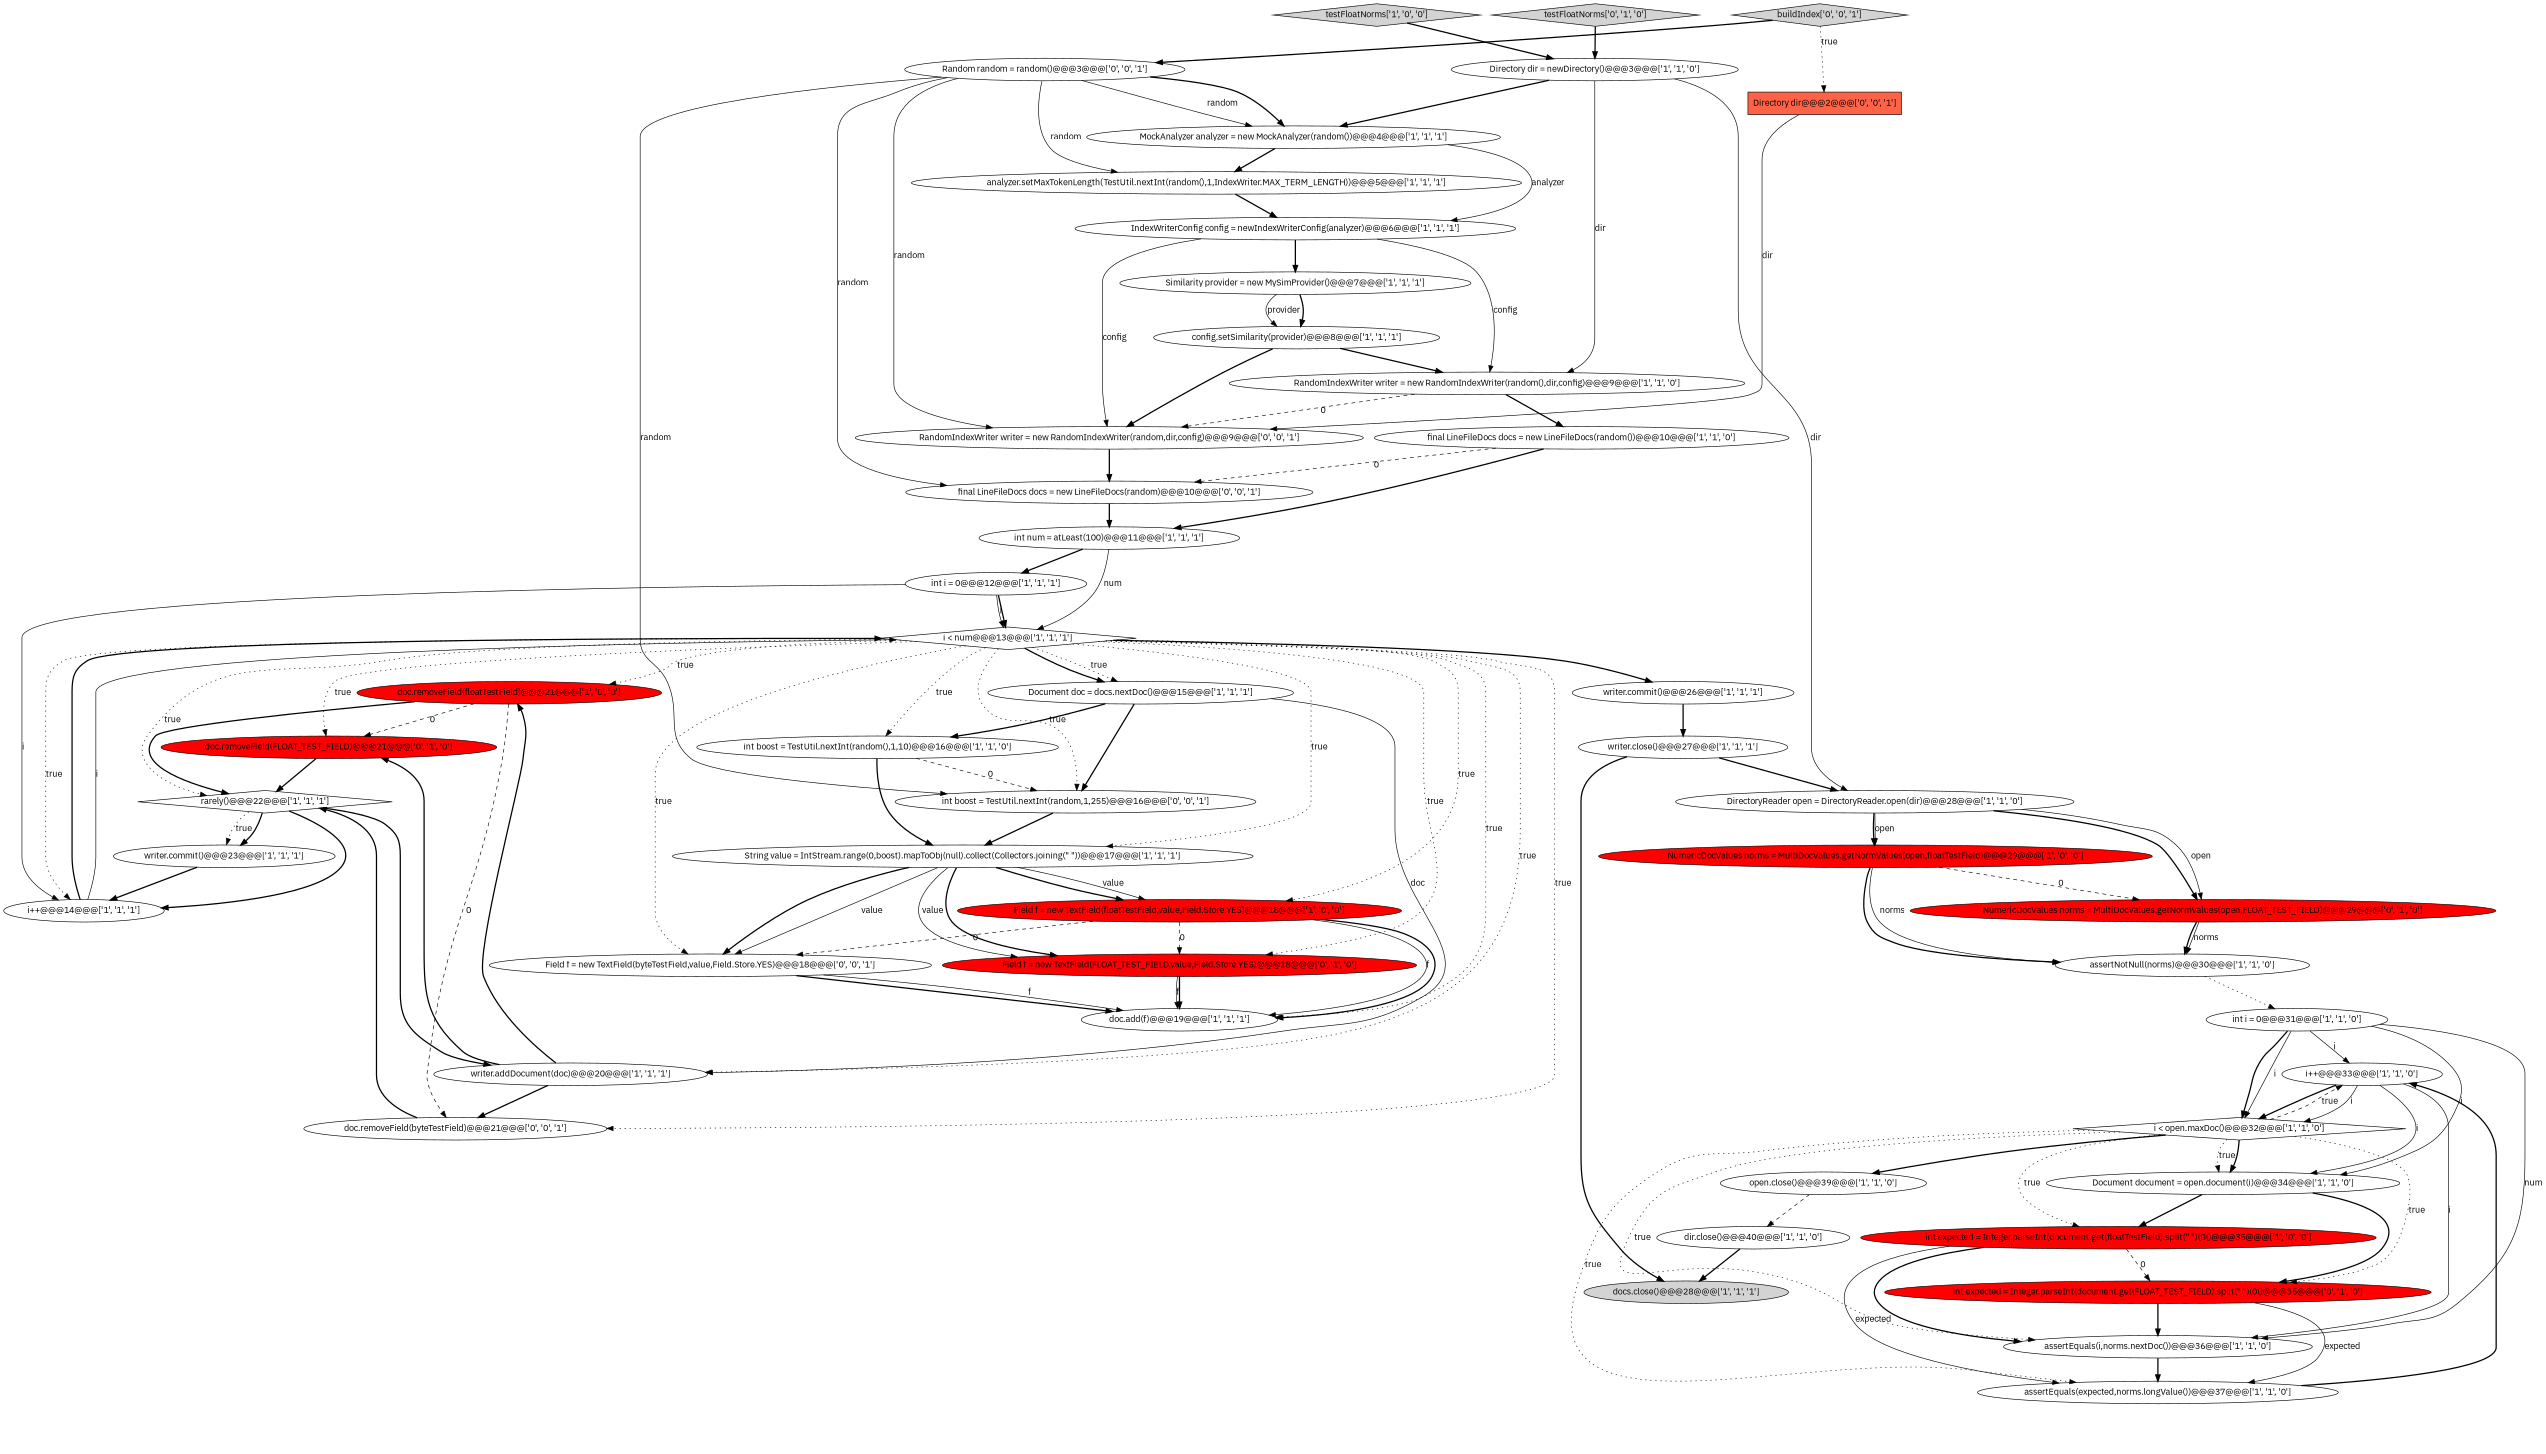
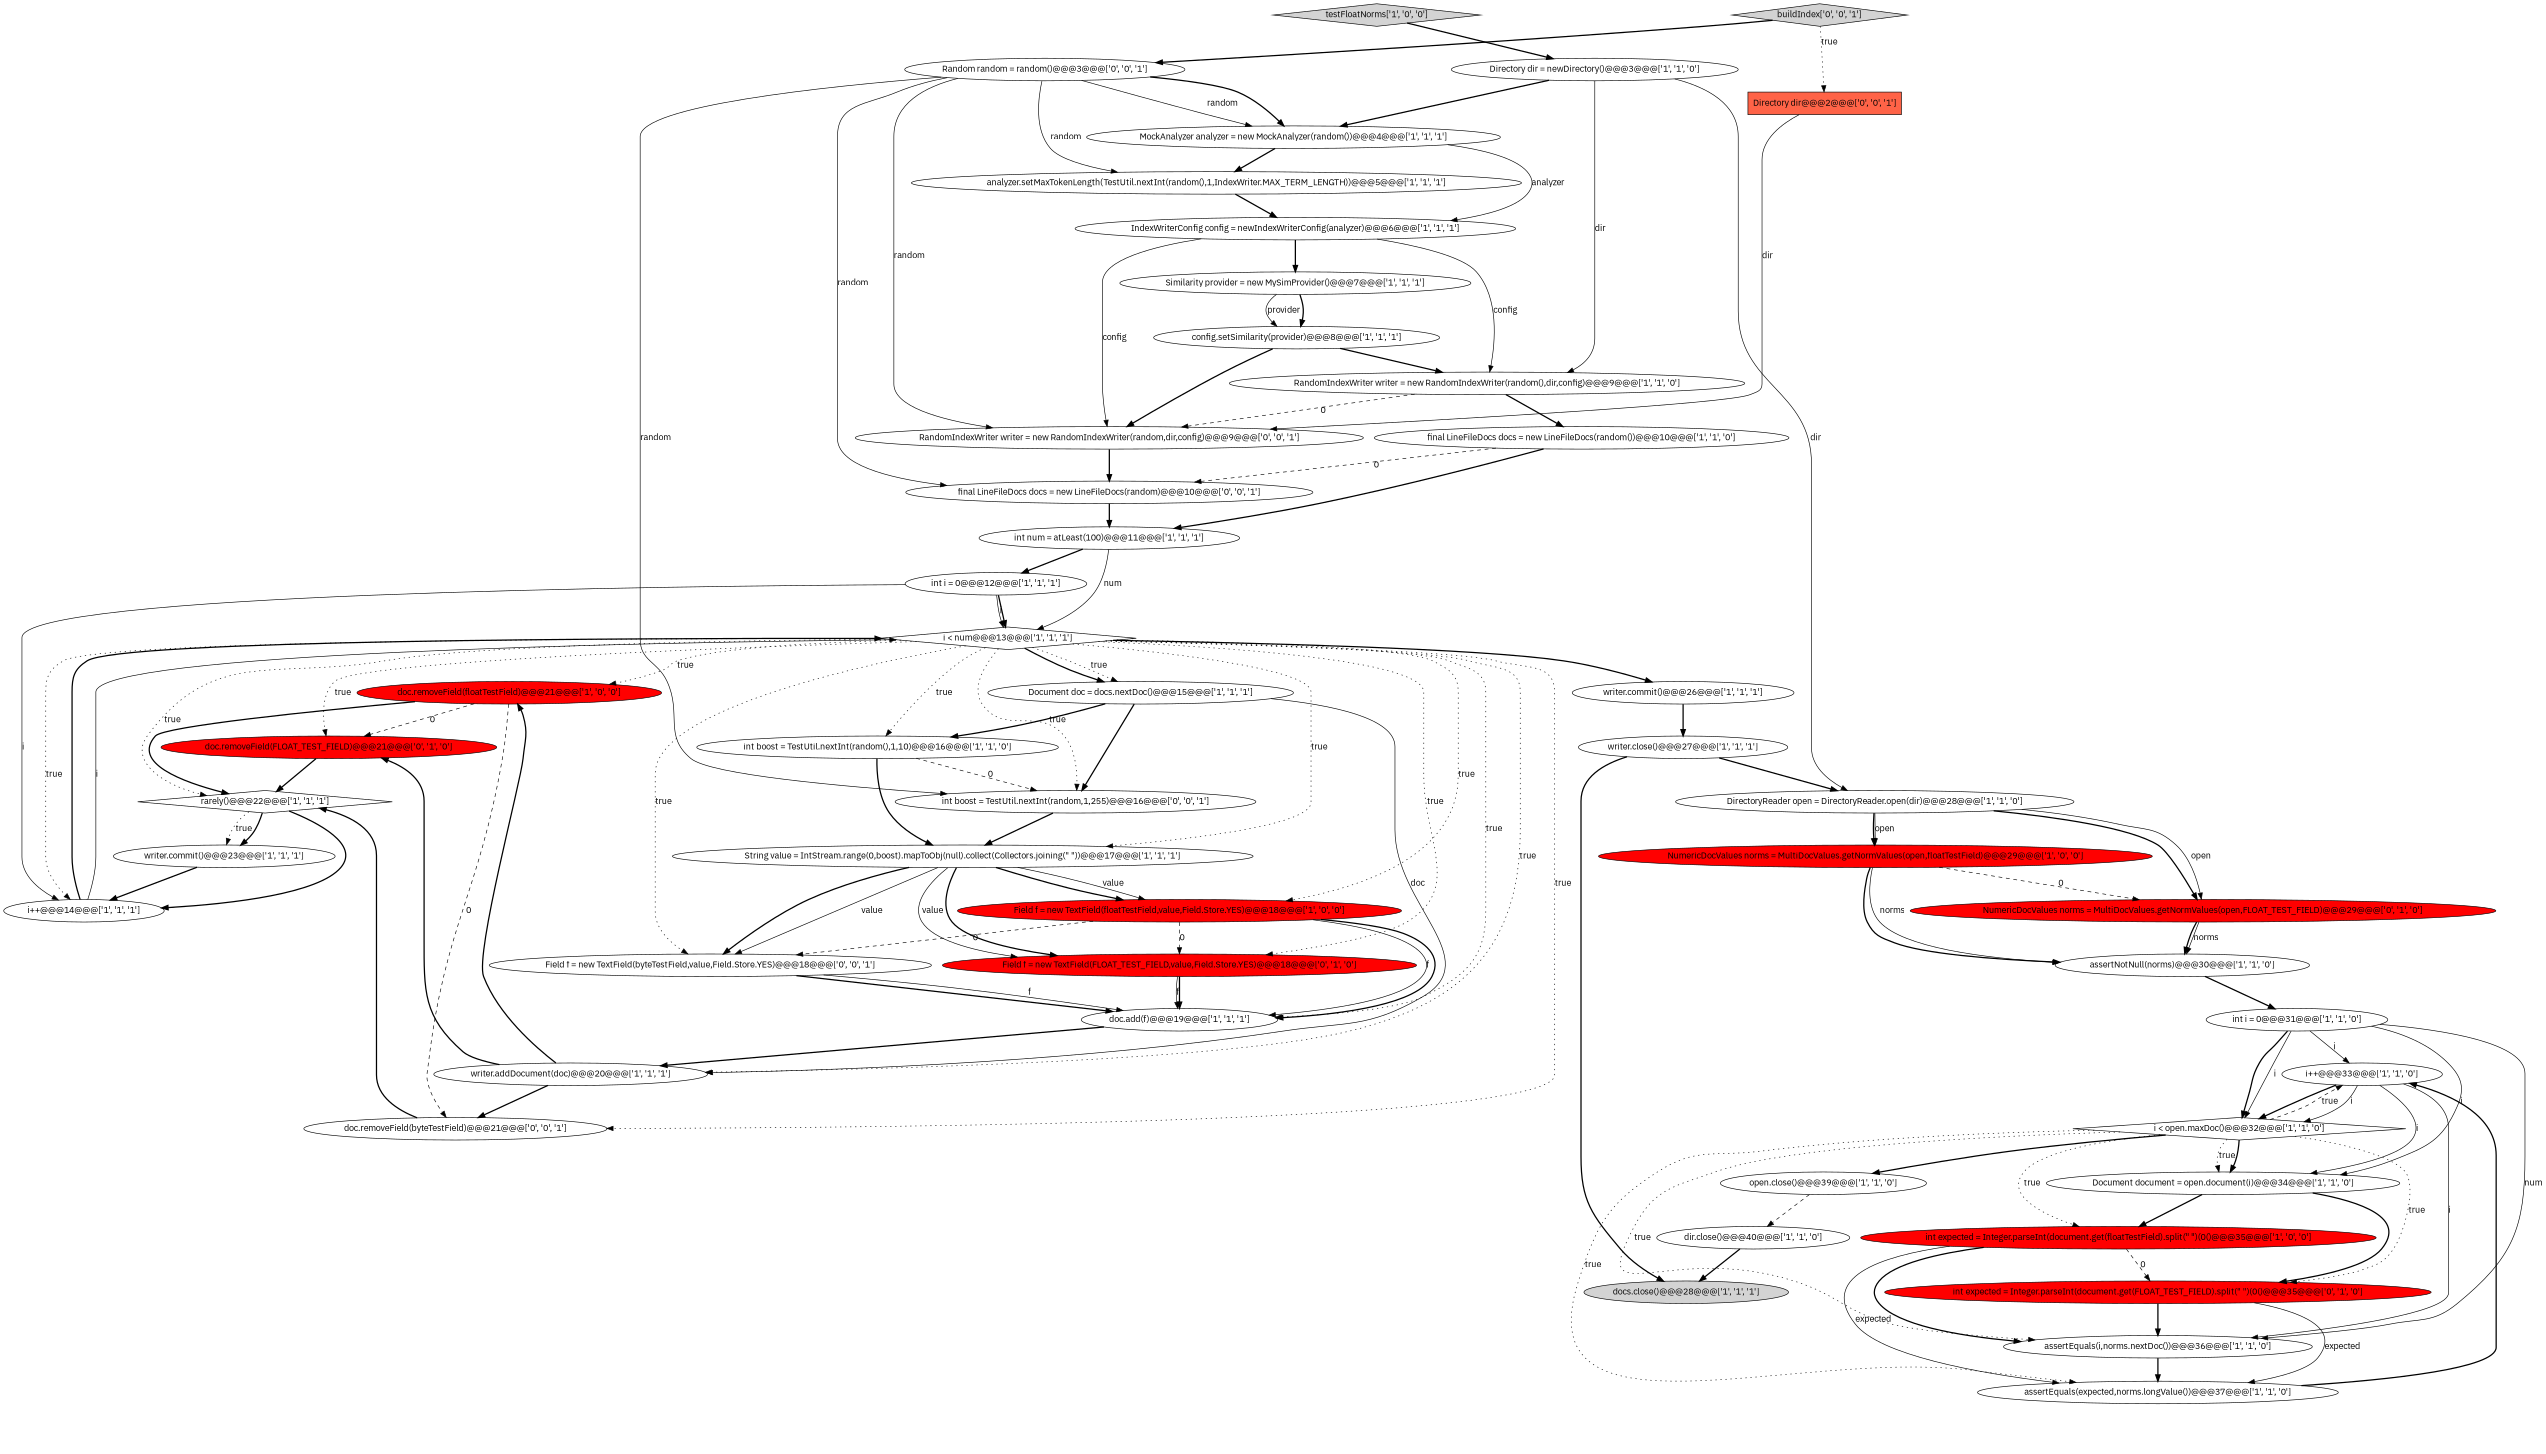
(1595, 15) -> none
(400, 934) -> (885, 1046)
(2237, 991) -> (2237, 991)
